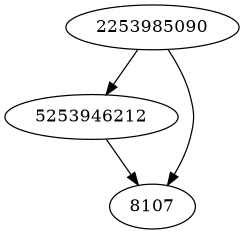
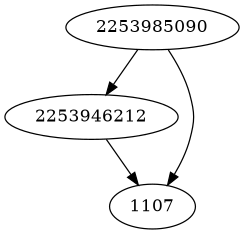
(92, 117) -> (92, 117)
(152, 207) -> (152, 207)
